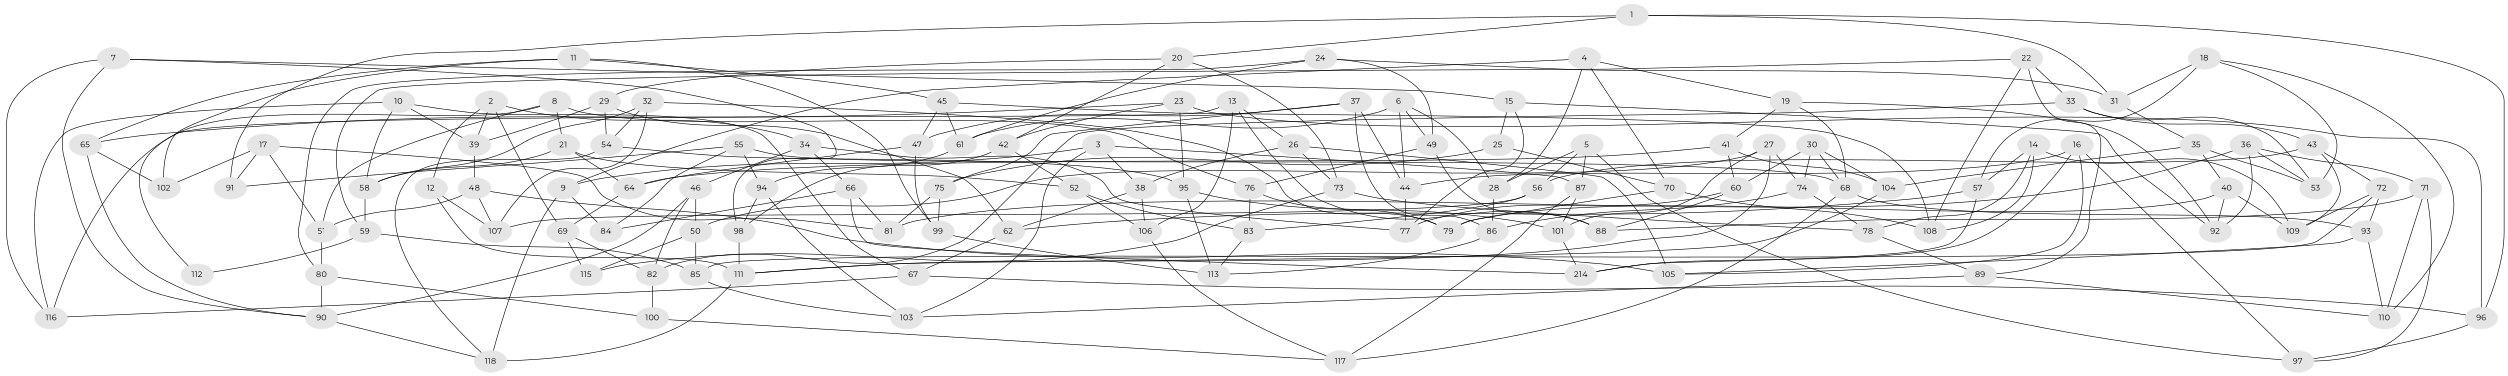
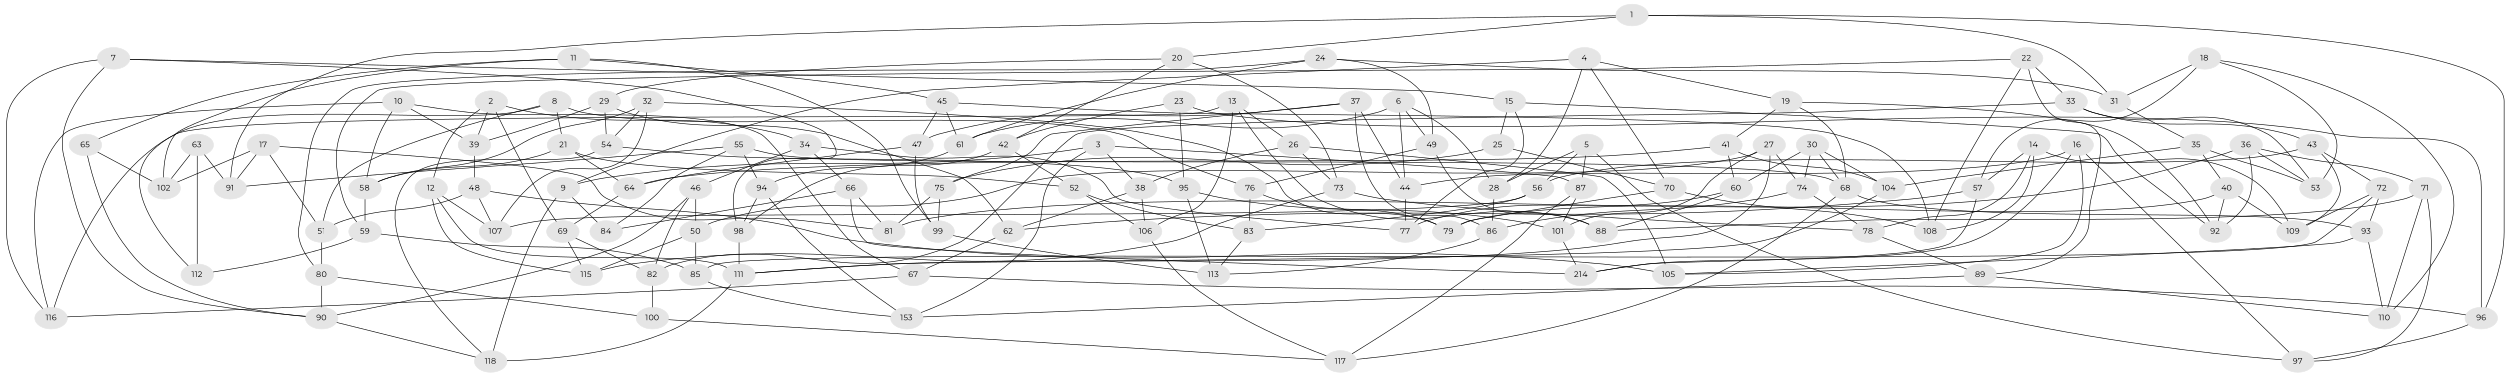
(632, 117) -> none
none -> (197, 145)
none -> (487, 257)
(907, 318) -> (907, 318)
